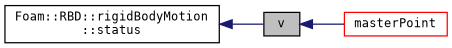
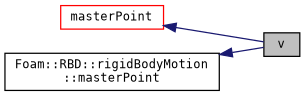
(112, 24) -> (112, 72)
(328, 24) -> (220, 35)
